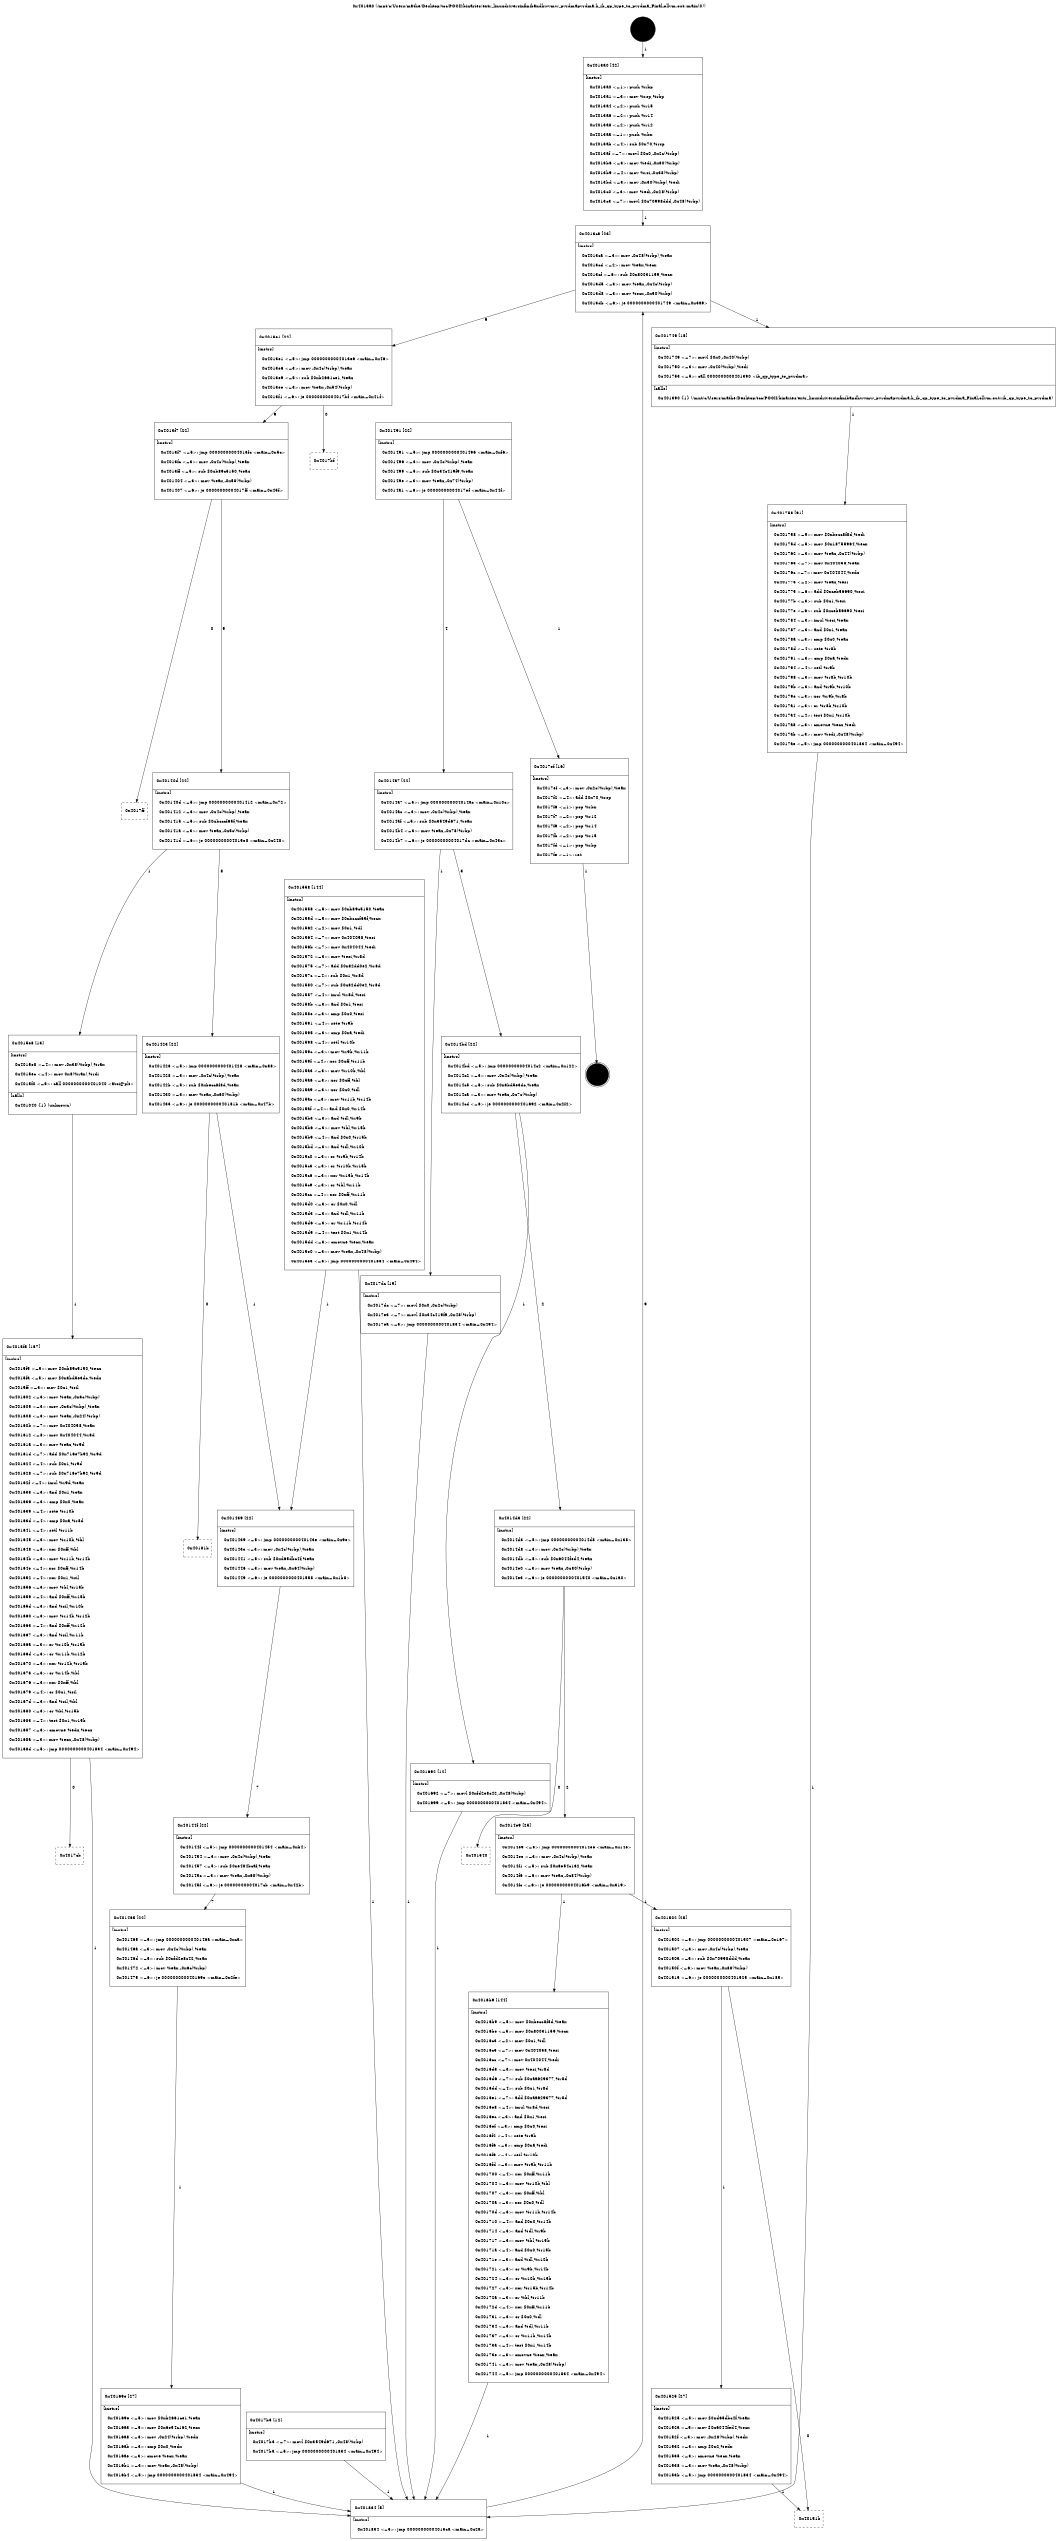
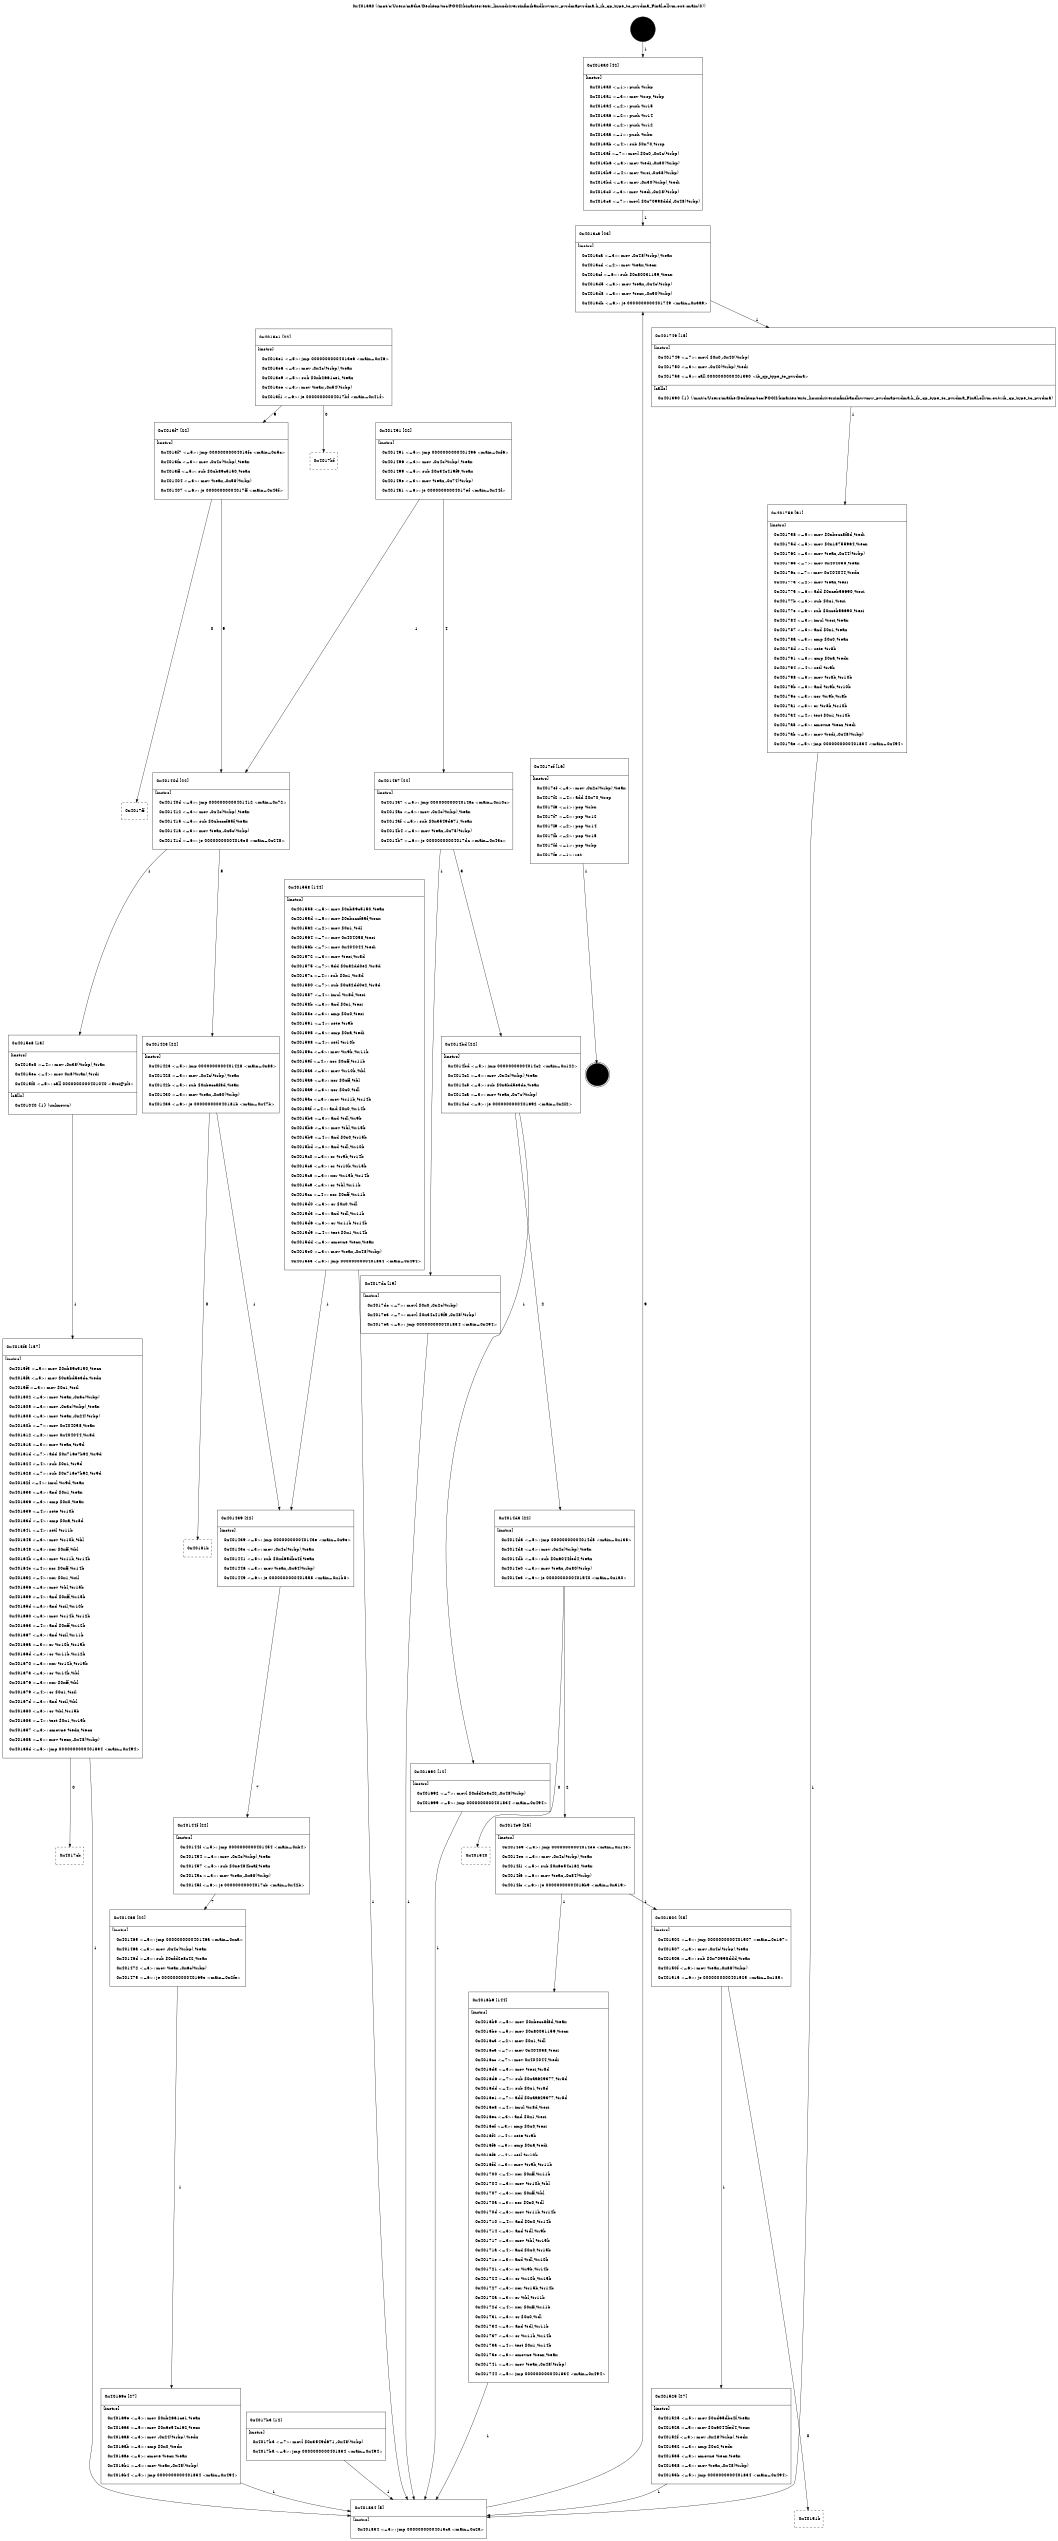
(485, 318) -> none
(508, 627) -> (333, 635)
(785, 2496) -> (580, 2507)
